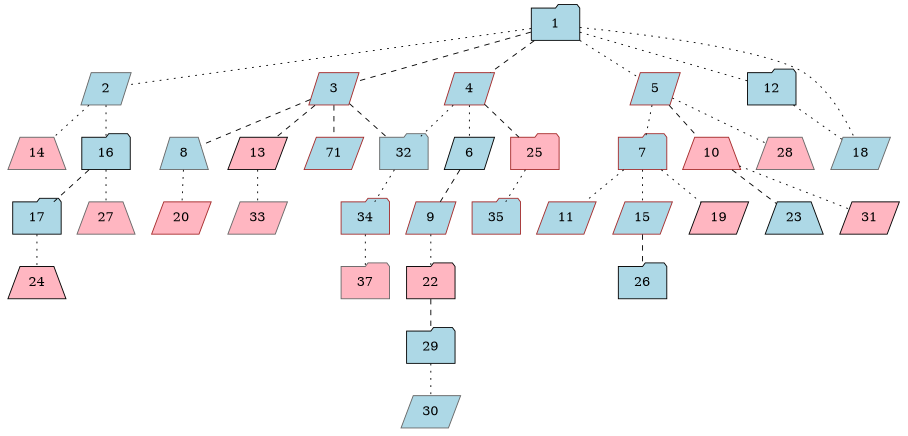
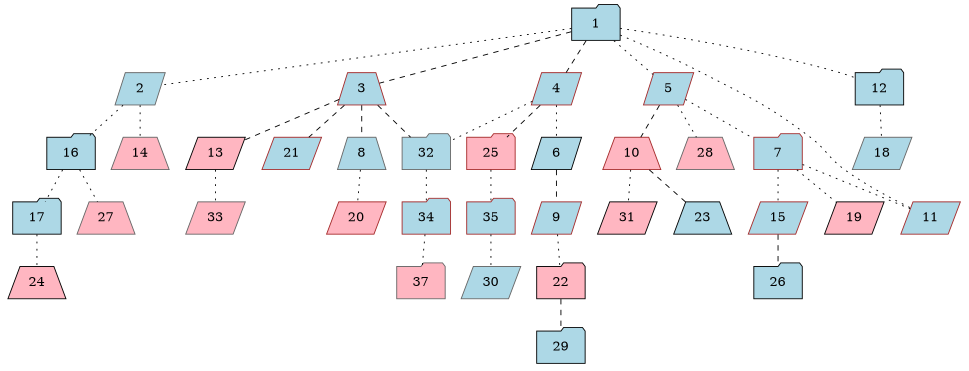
(734, 50) -> (772, 111)
(334, 89) -> (362, 89)
(334, 153) -> (292, 153)
(71, 186) -> (54, 186)
(431, 380) -> (491, 250)
